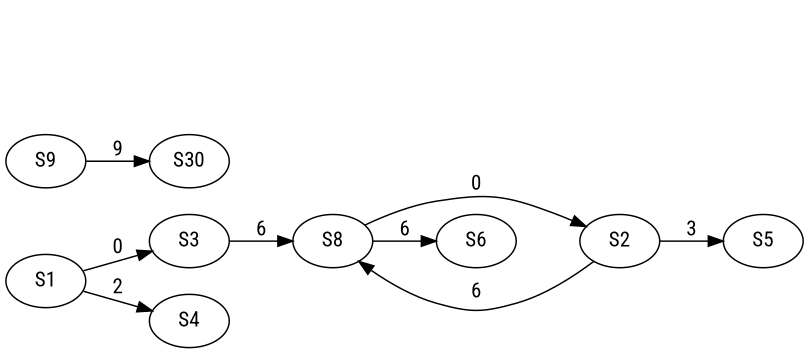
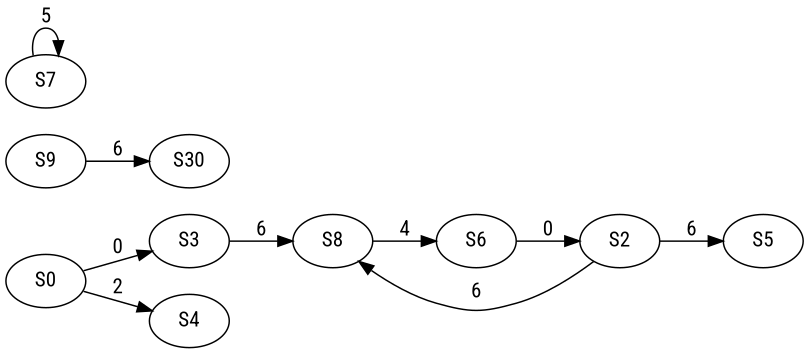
none -> (46, 81)
(118, 150) -> (118, 150)
(468, 197) -> (541, 241)
(405, 230) -> (405, 230)
(692, 230) -> (692, 230)
(46, 281) -> (46, 281)
